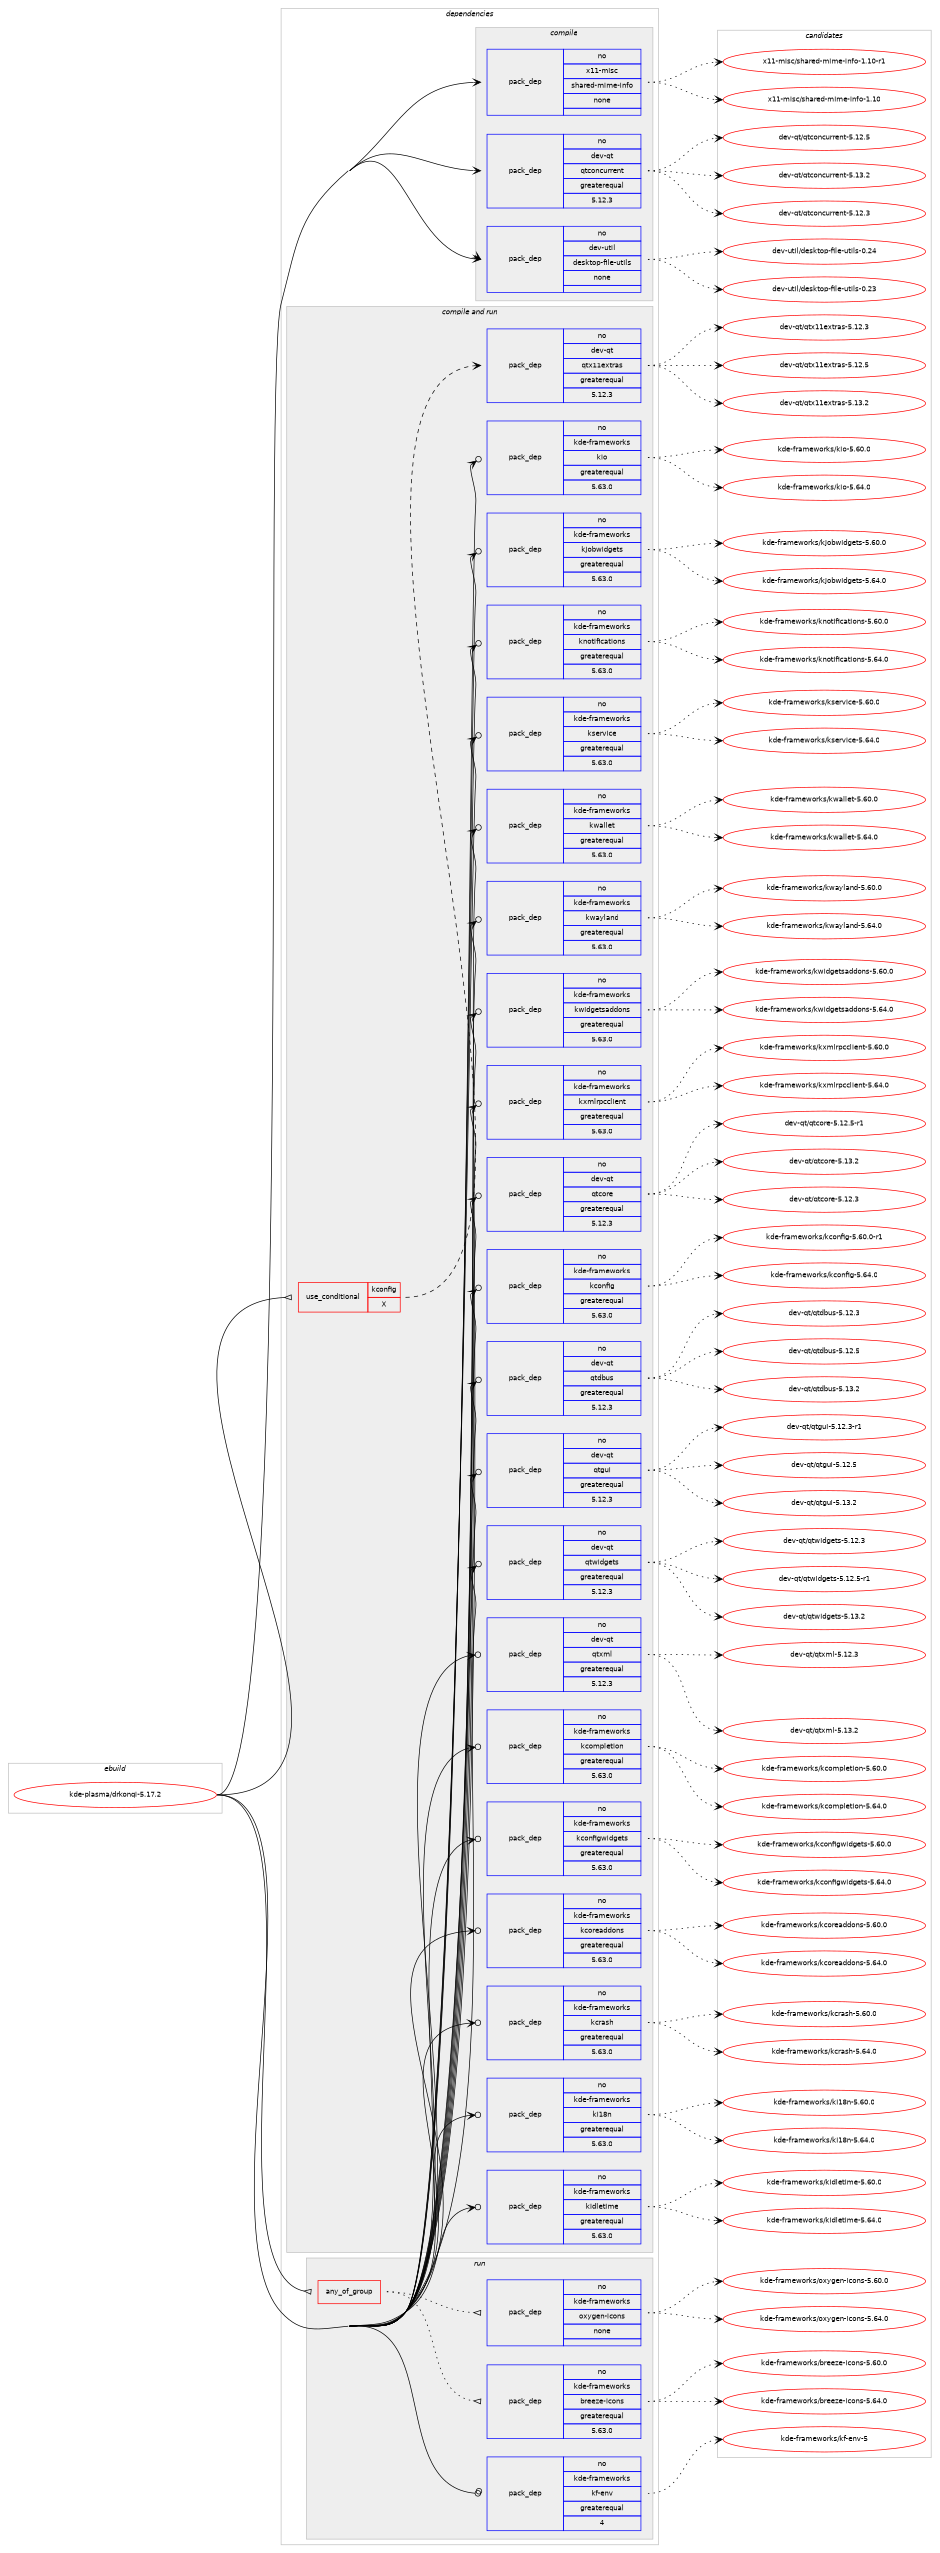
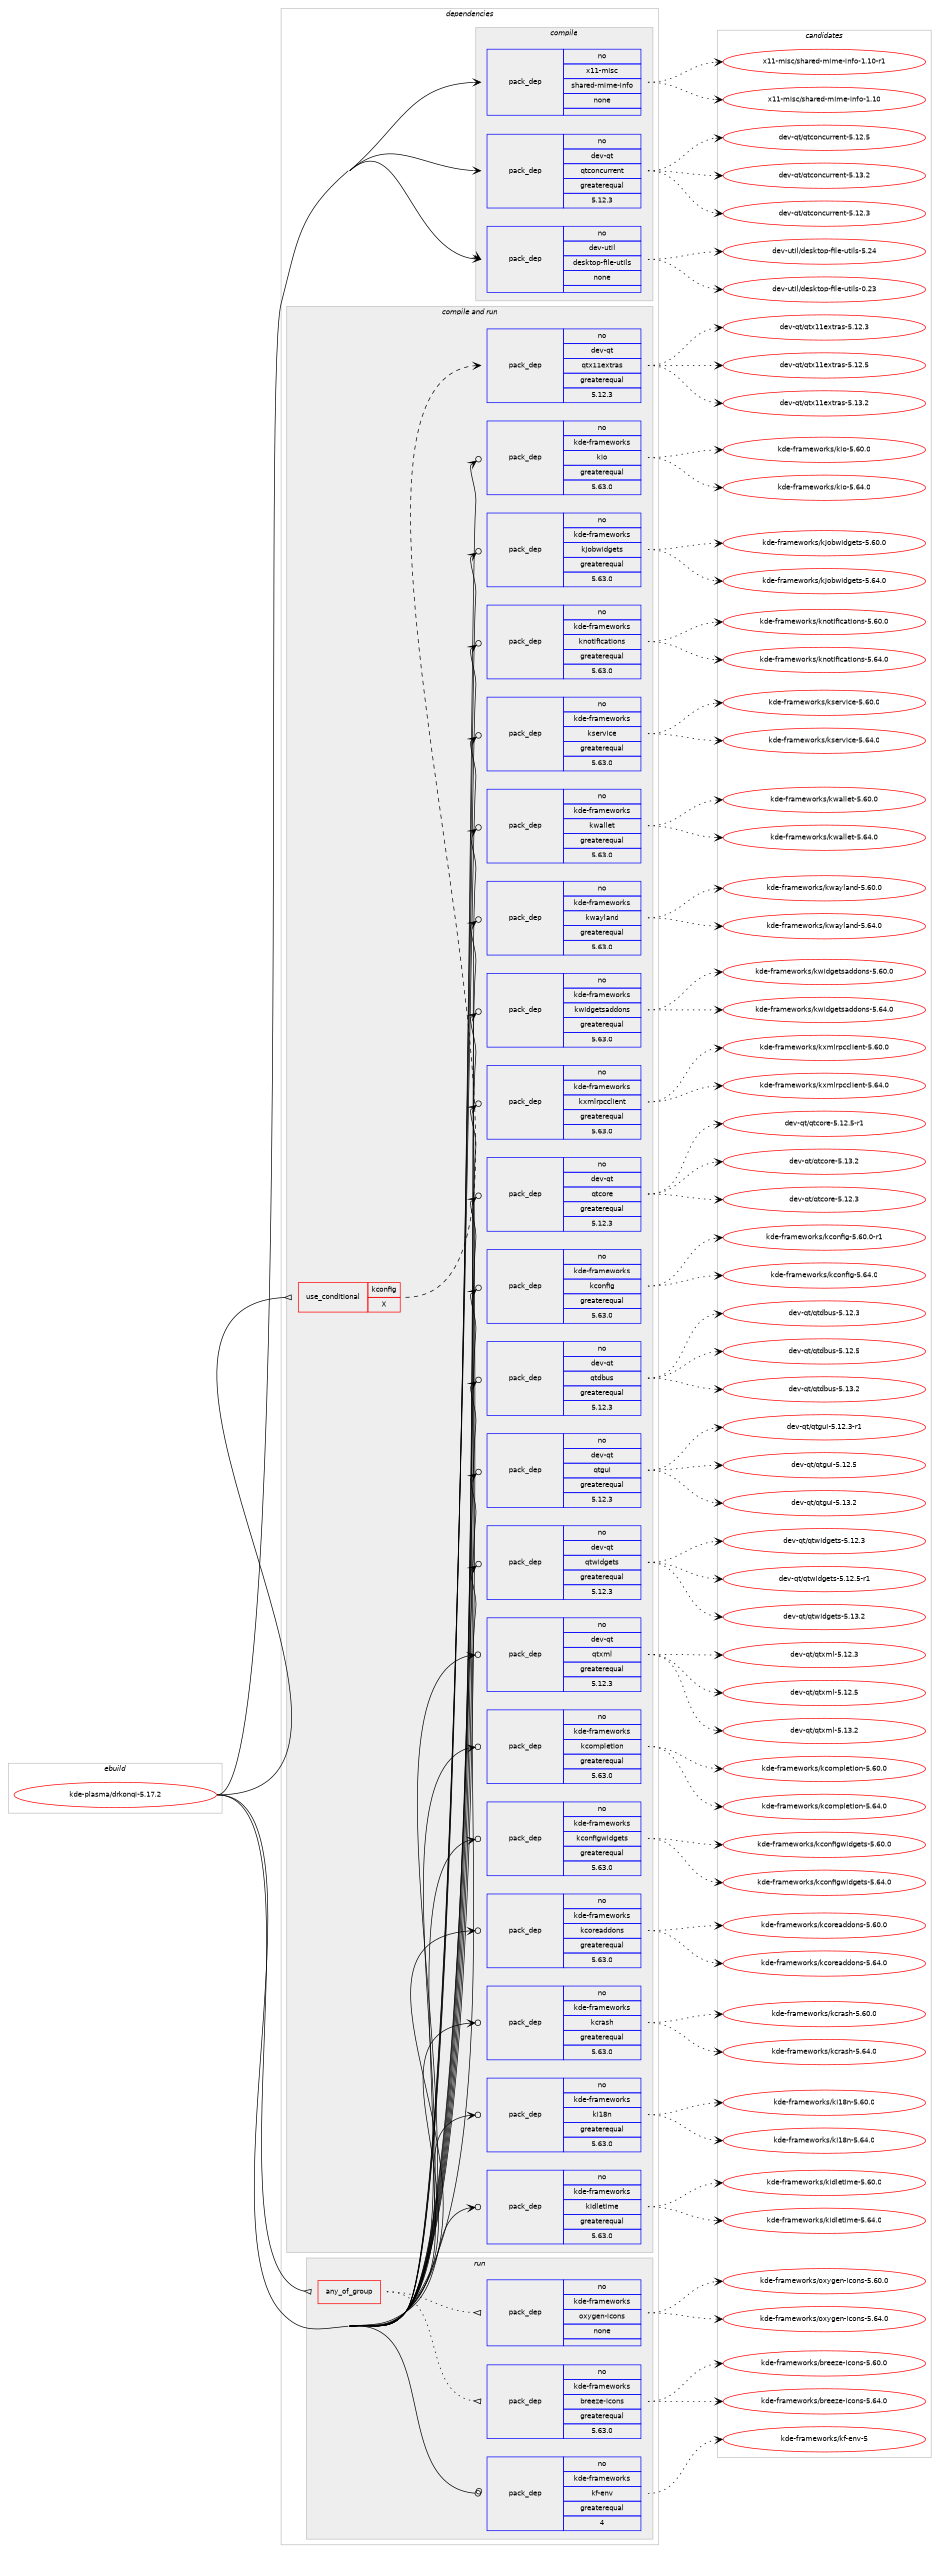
(824, 252) -> (824, 252)
none -> (824, 1693)
